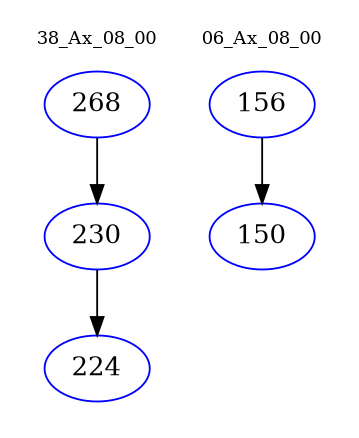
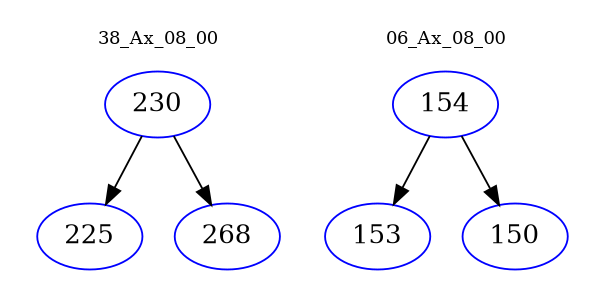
(262, 104) -> (446, 104)
(97, 162) -> (188, 162)
none -> (378, 236)
(97, 368) -> (90, 236)
